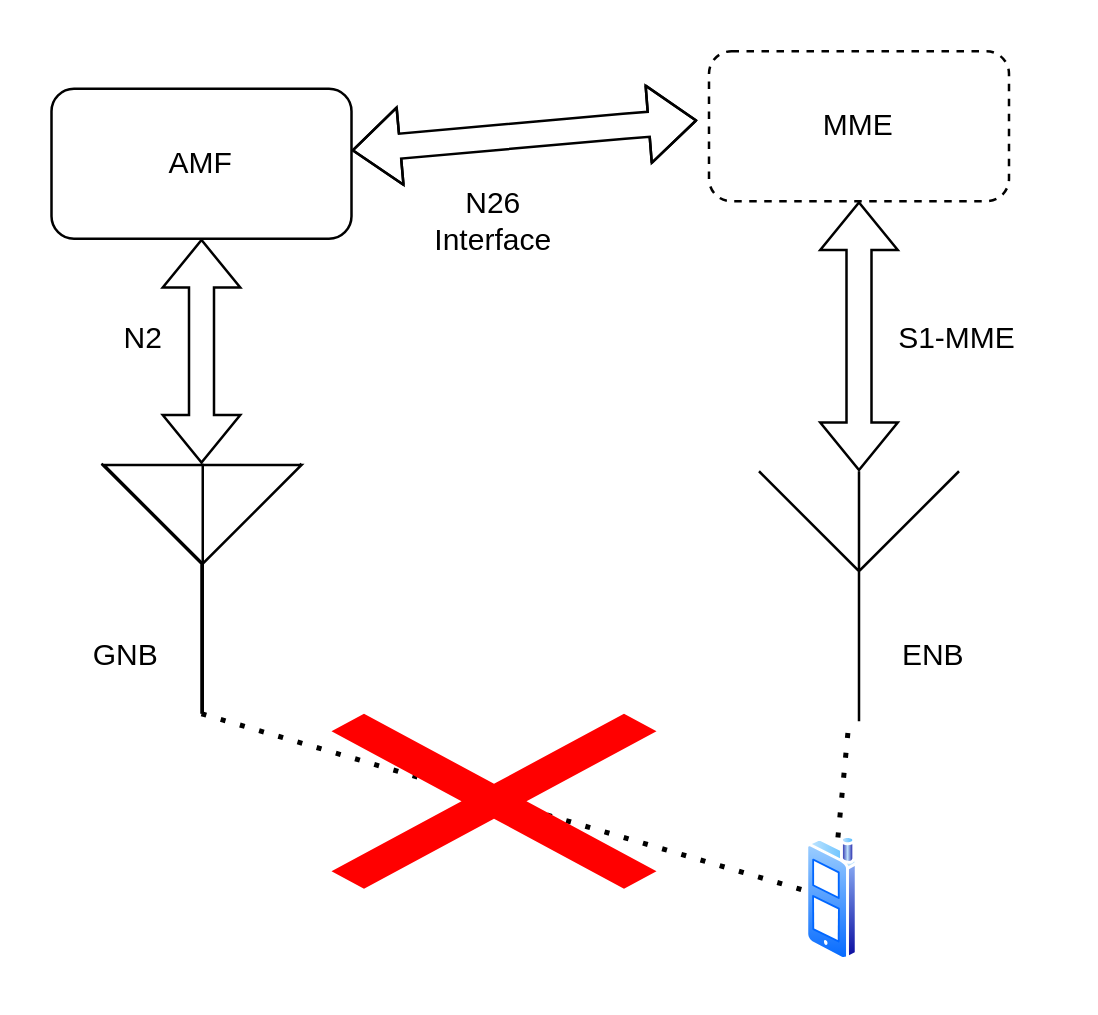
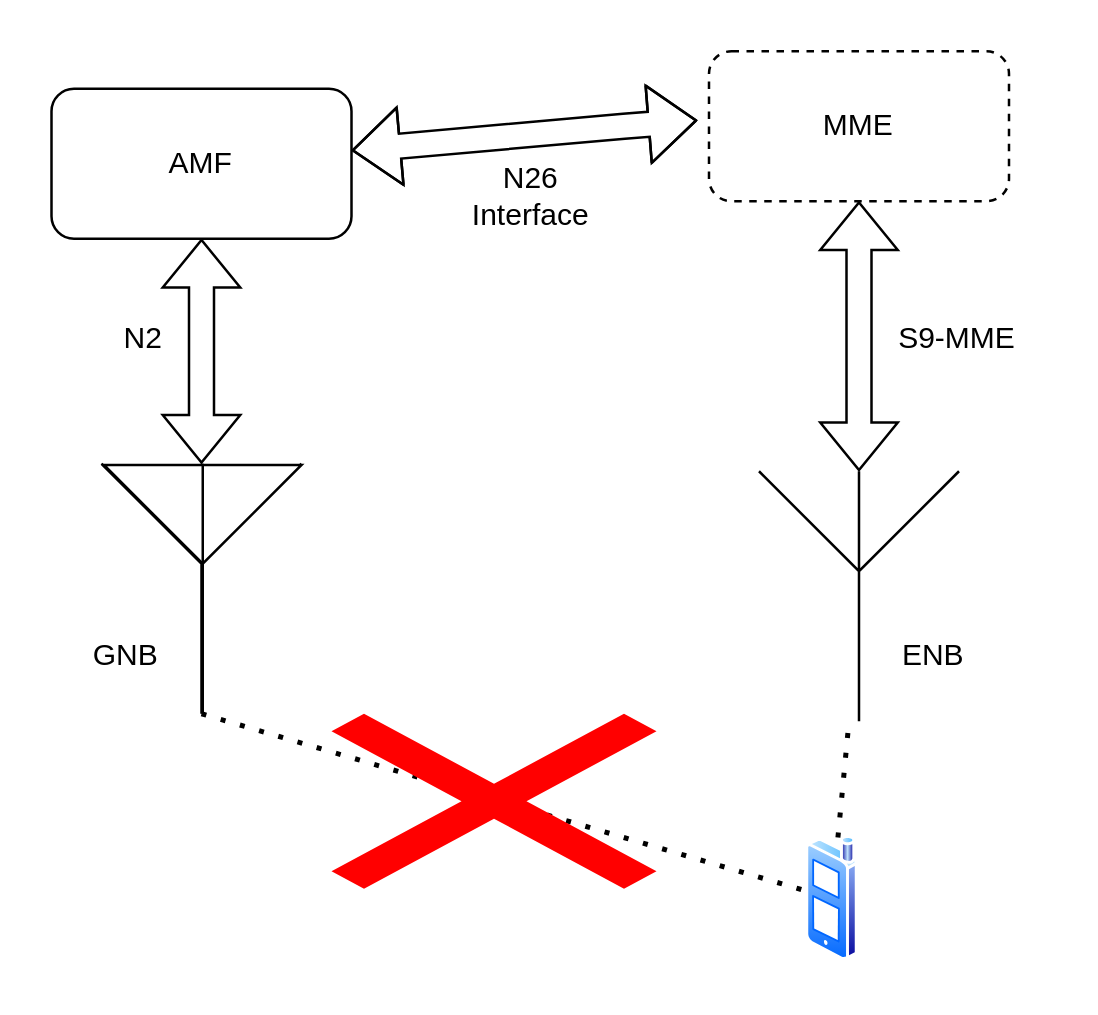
(494, 221) -> (531, 196)
(958, 339) -> (958, 339)
